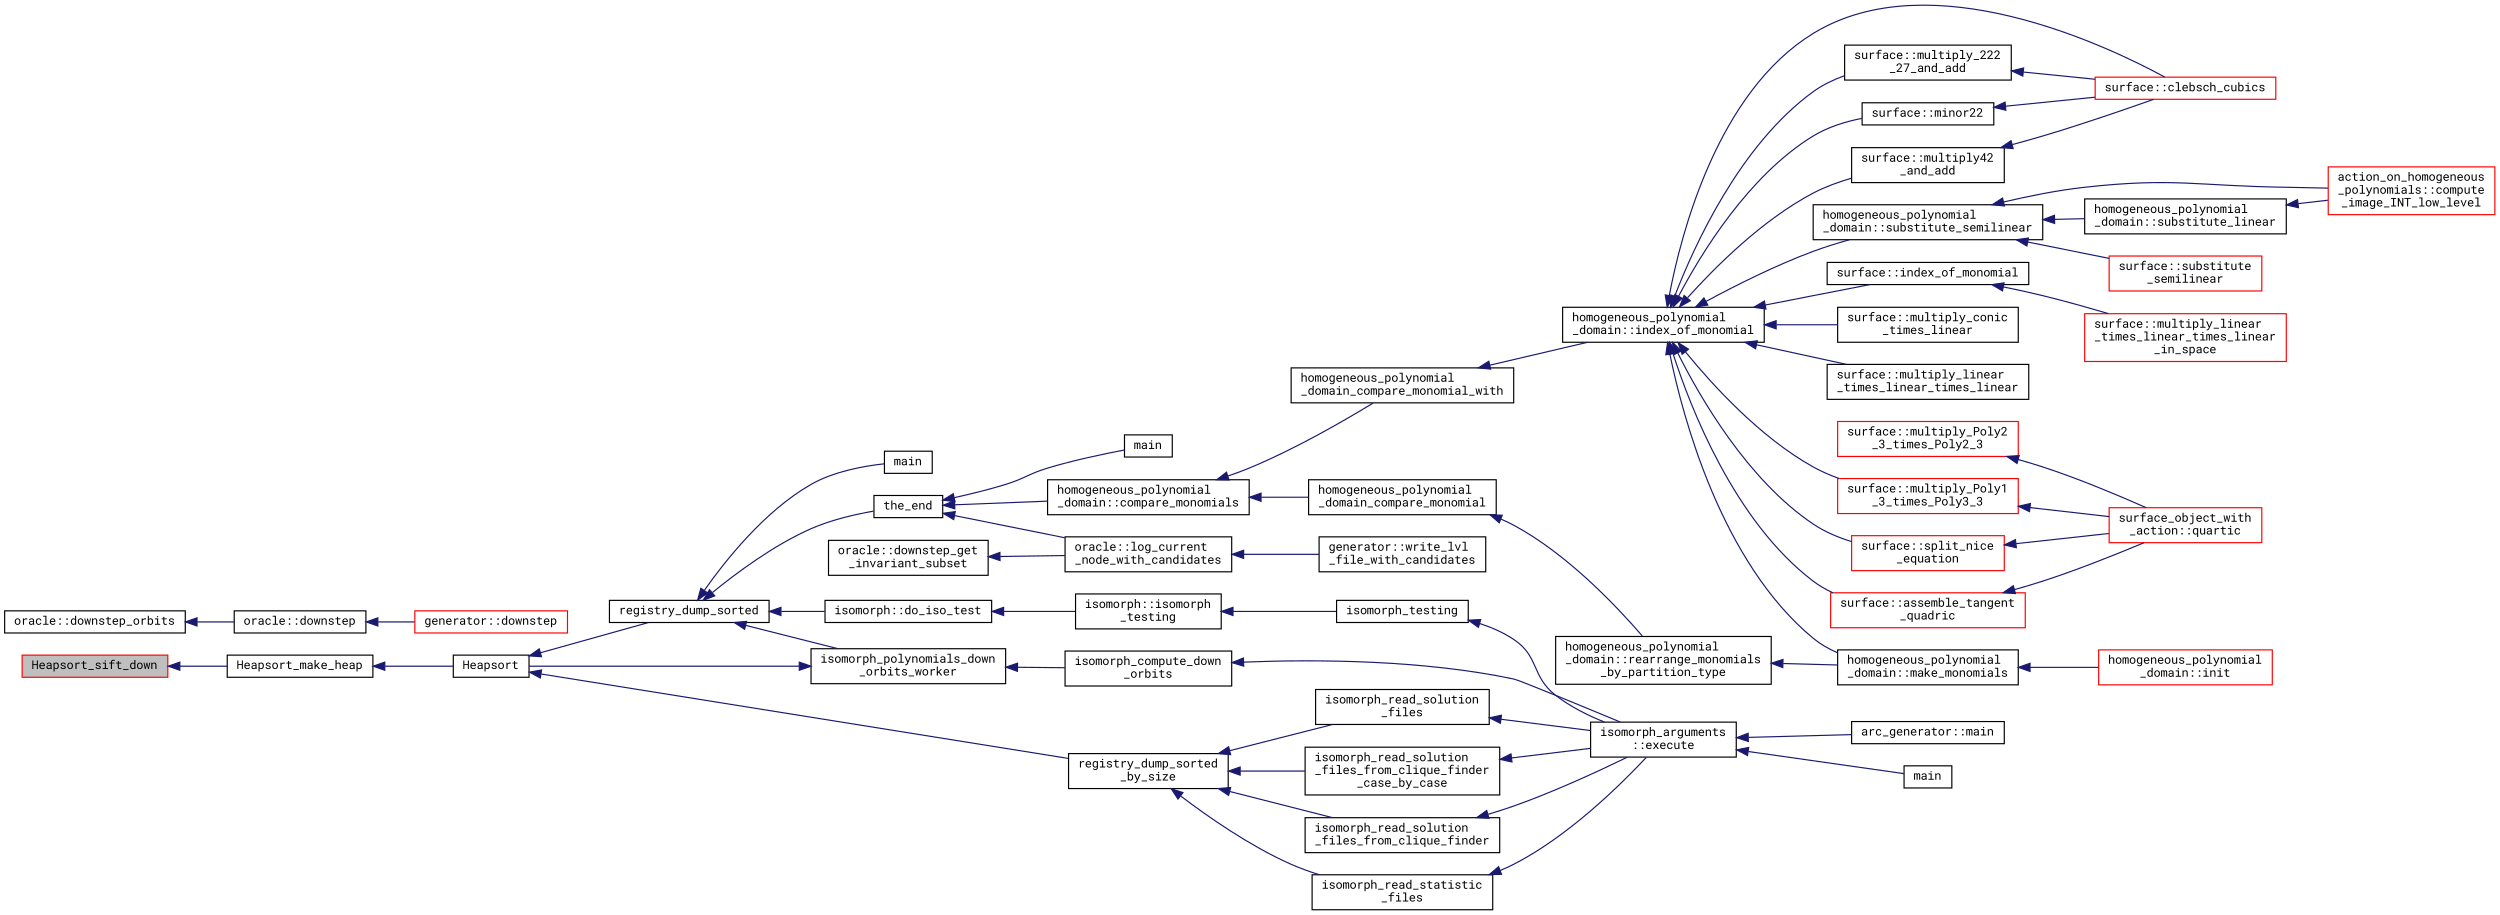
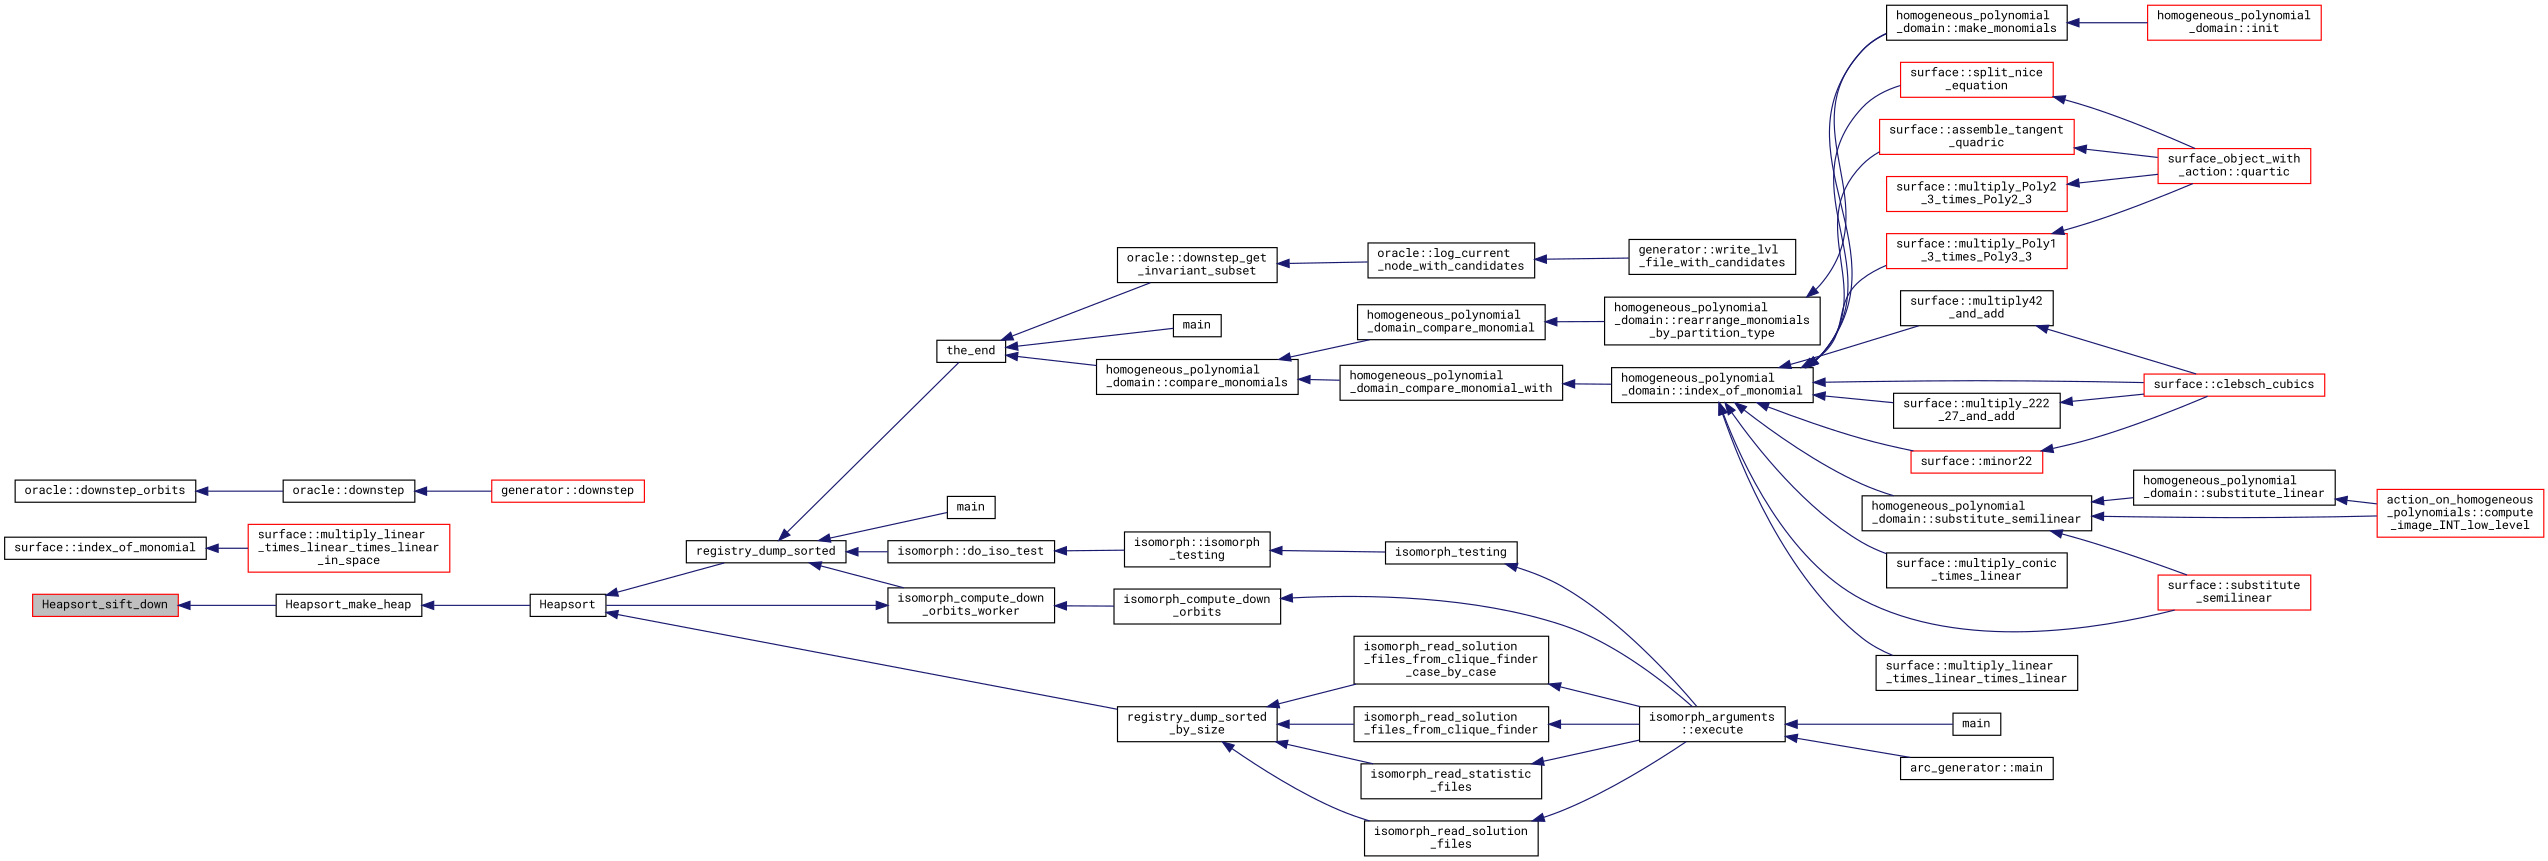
(1928, 114) -> (1977, 462)
(1817, 295) -> (1900, 615)
(1010, 527) -> (1081, 309)
(908, 666) -> (971, 605)
